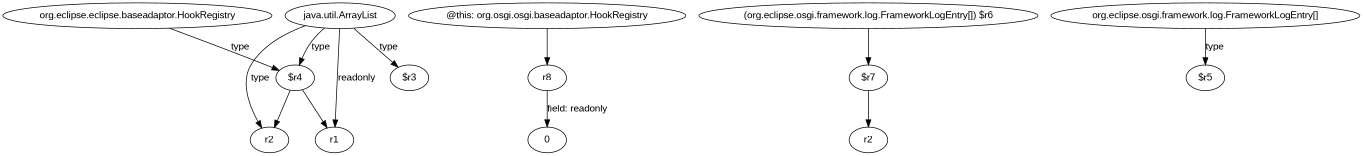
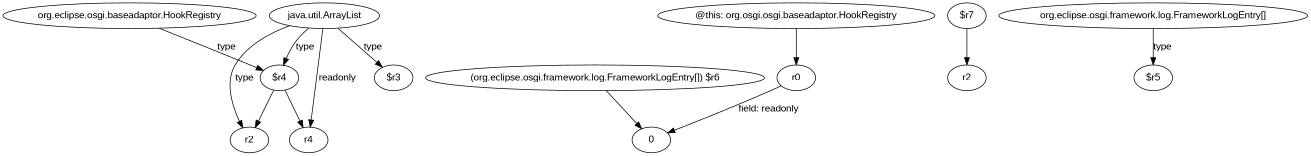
(137, 16) -> (130, 16)
(868, 43) -> (622, 107)
(547, 78) -> (796, 78)
(334, 140) -> (309, 140)
